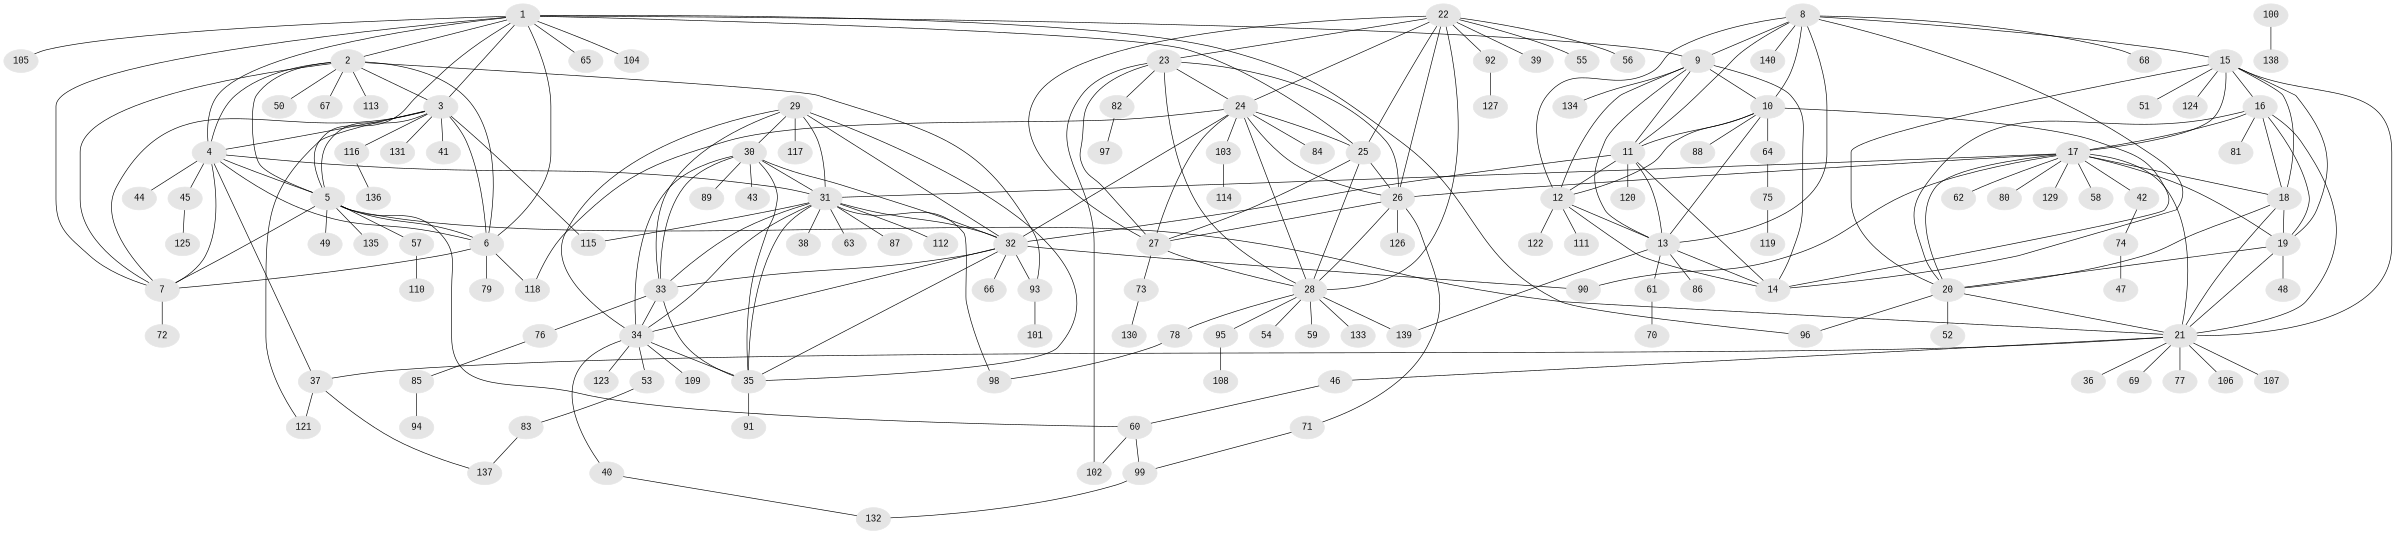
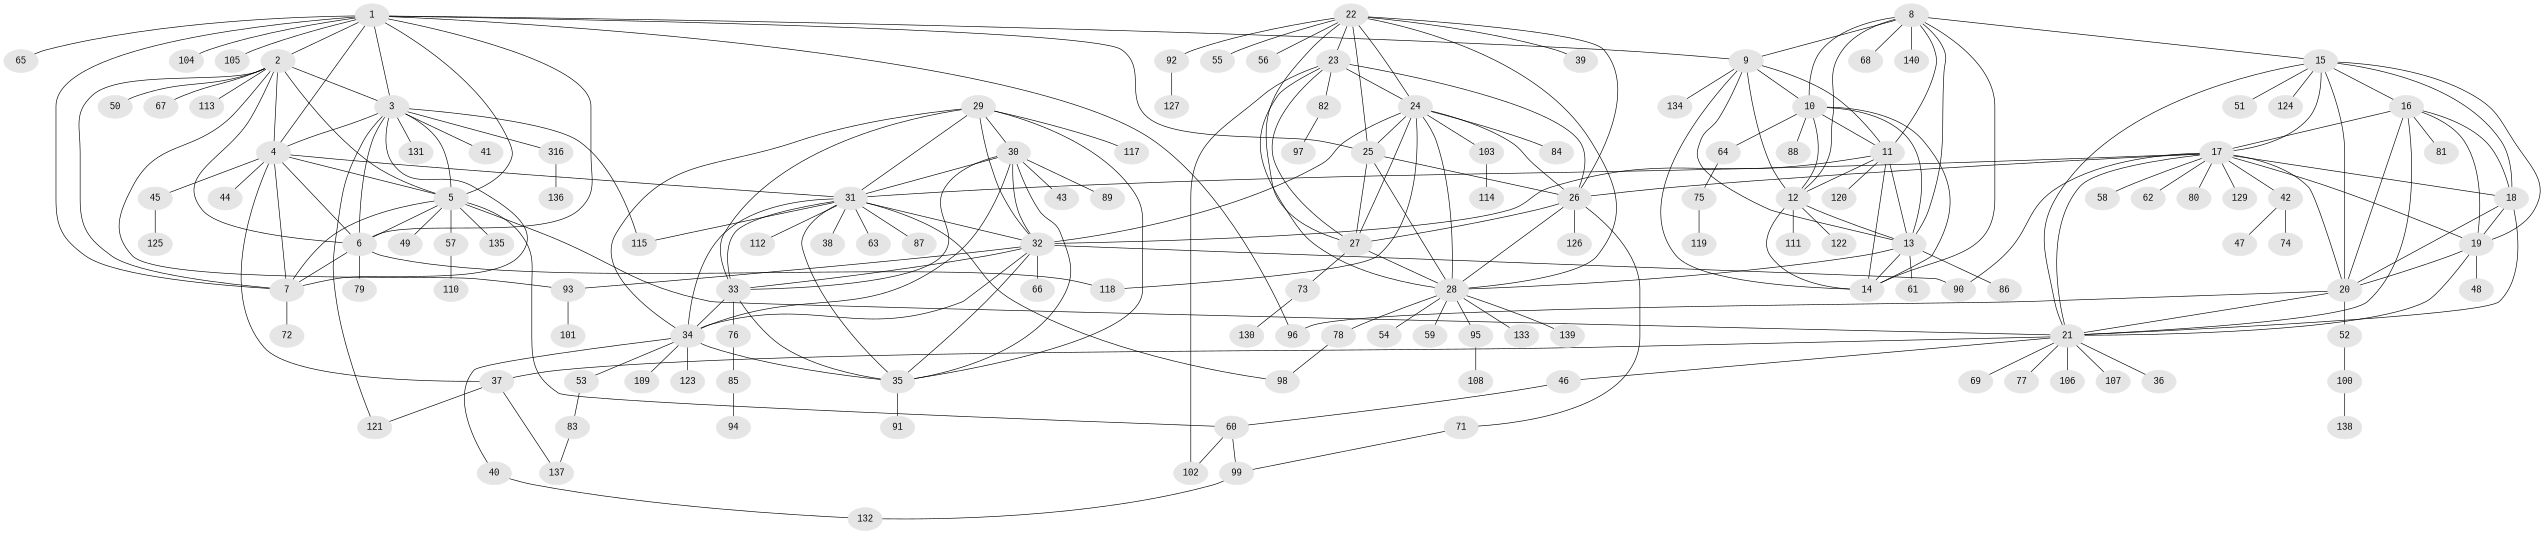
(352, 153) -> (556, 153)
(2121, 271) -> (2263, 221)
(1527, 290) -> (1682, 276)
(1652, 336) -> none
none -> (2345, 359)
